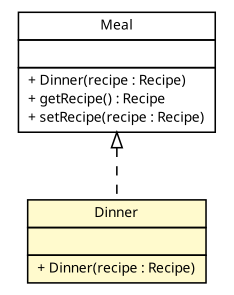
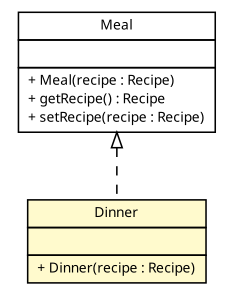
(108, 81) -> (101, 81)
